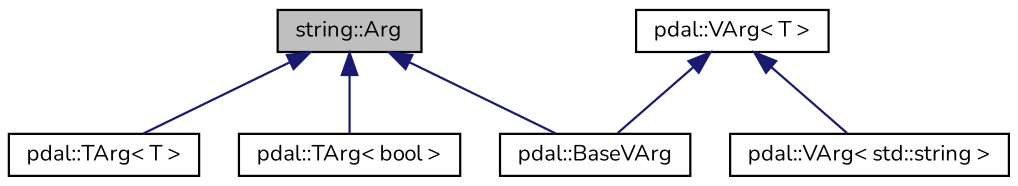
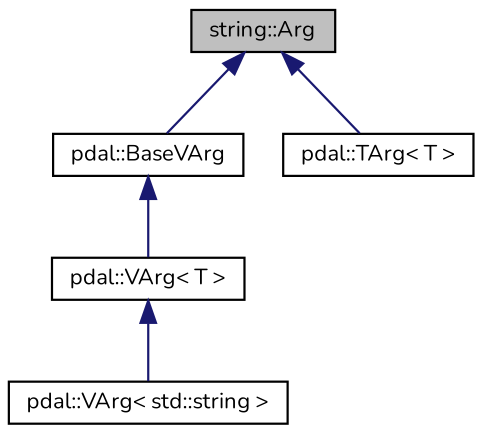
(655, 100) -> (148, 228)
(350, 155) -> none
